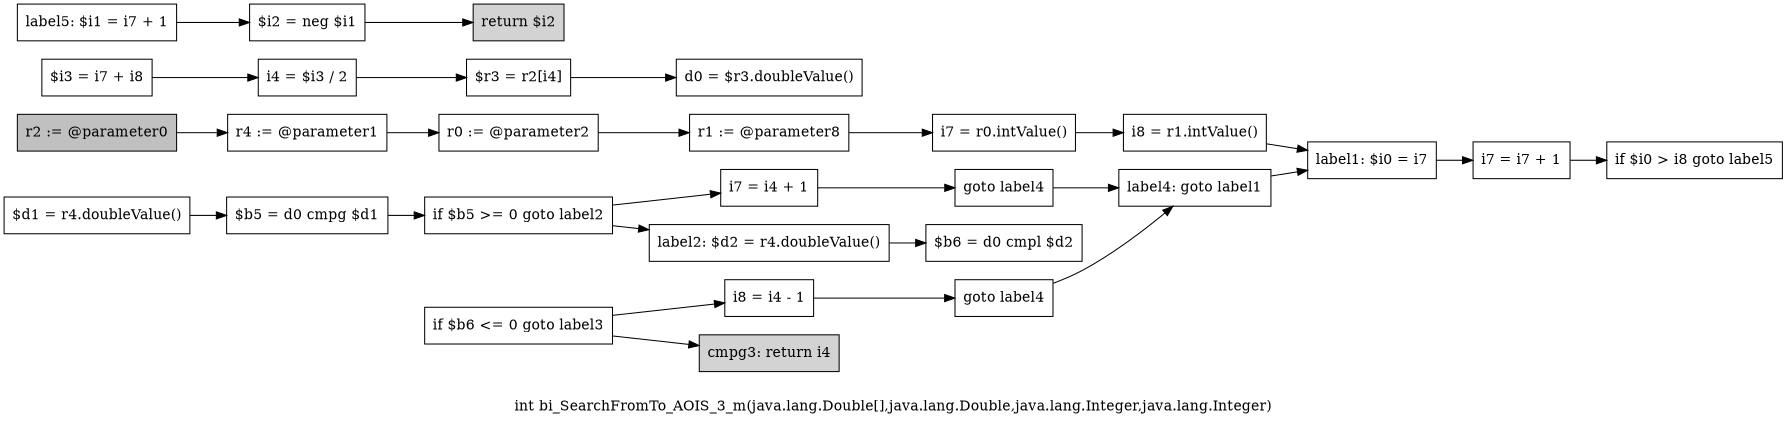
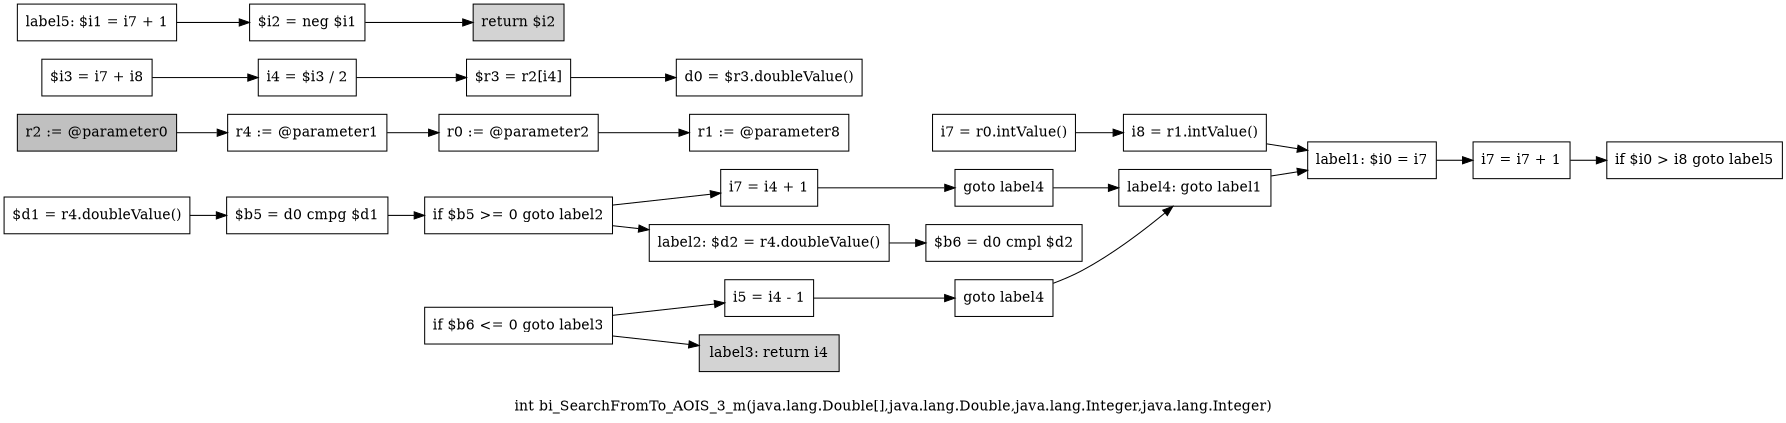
(886, 133) -> none
(769, 298) -> (769, 298)
(769, 353) -> (769, 353)
